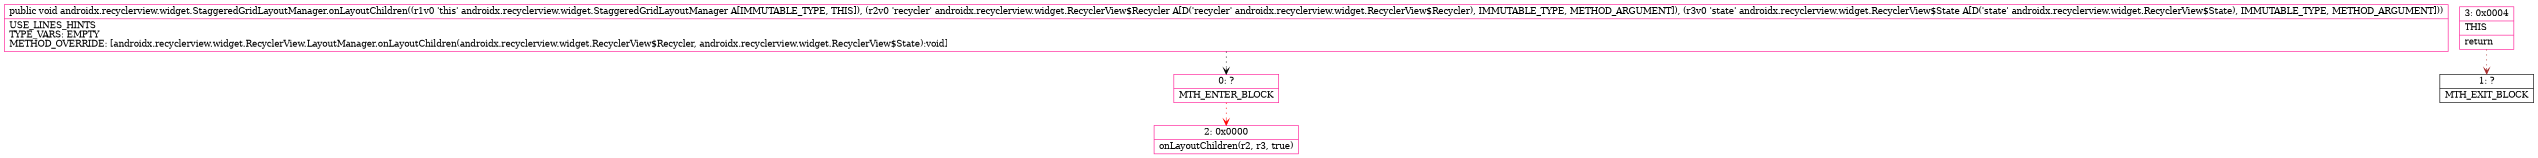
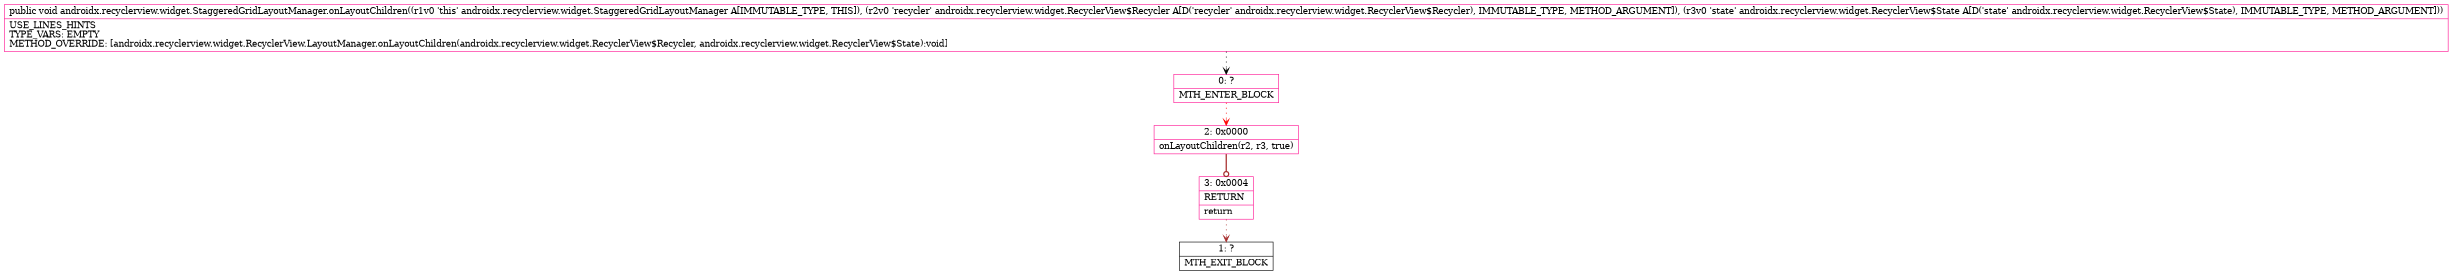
(2476, 28) -> (1224, 198)
none -> (1226, 163)
